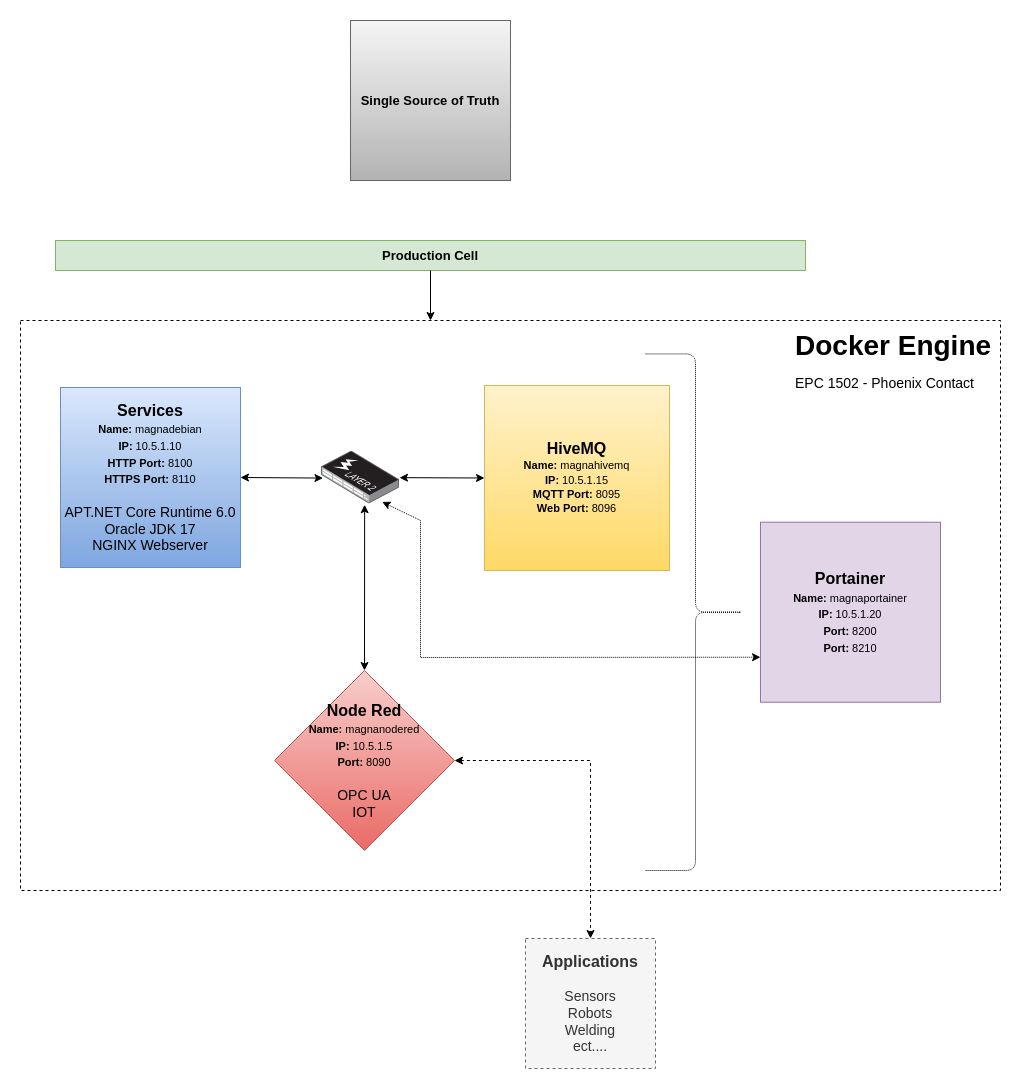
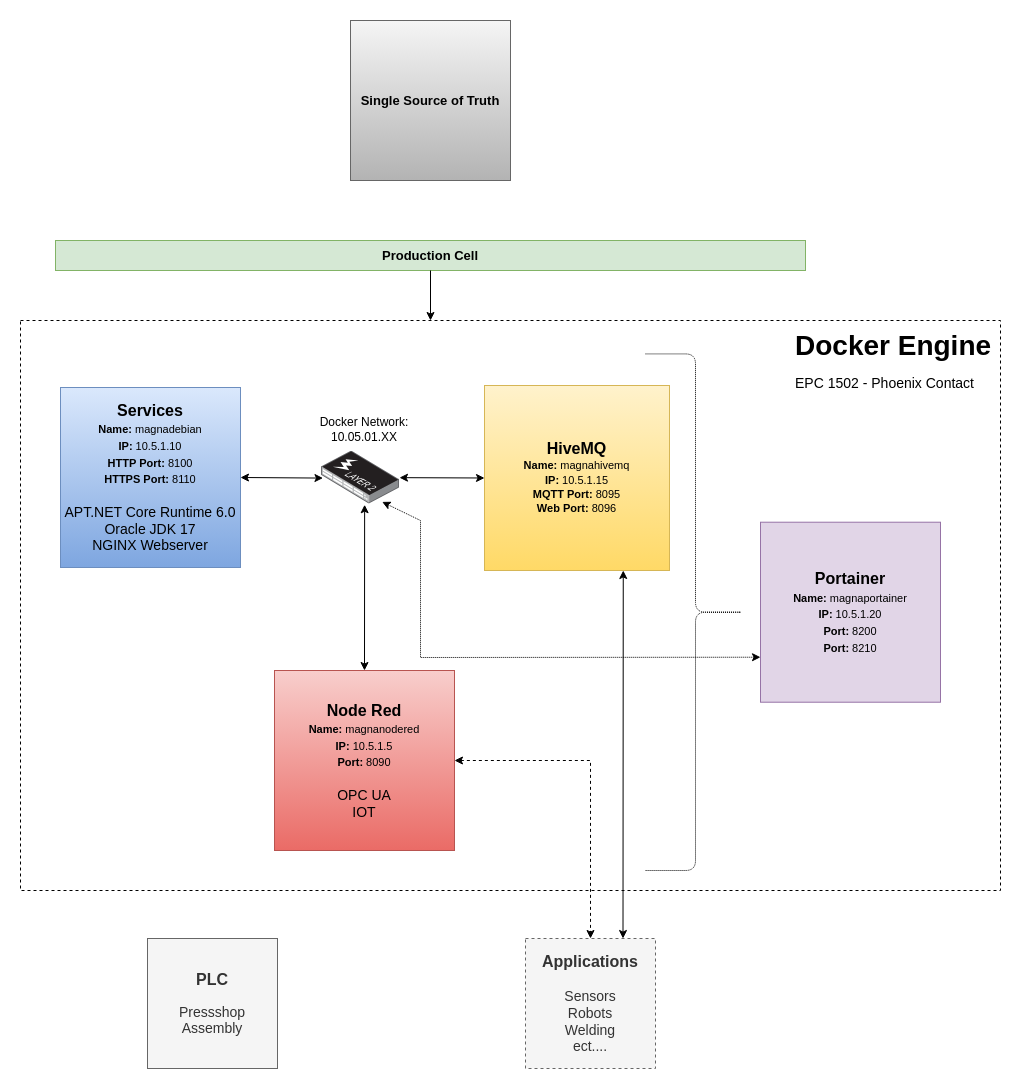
none -> (365, 429)
none -> (623, 754)
(365, 761) -> (365, 761)
none -> (213, 1004)
